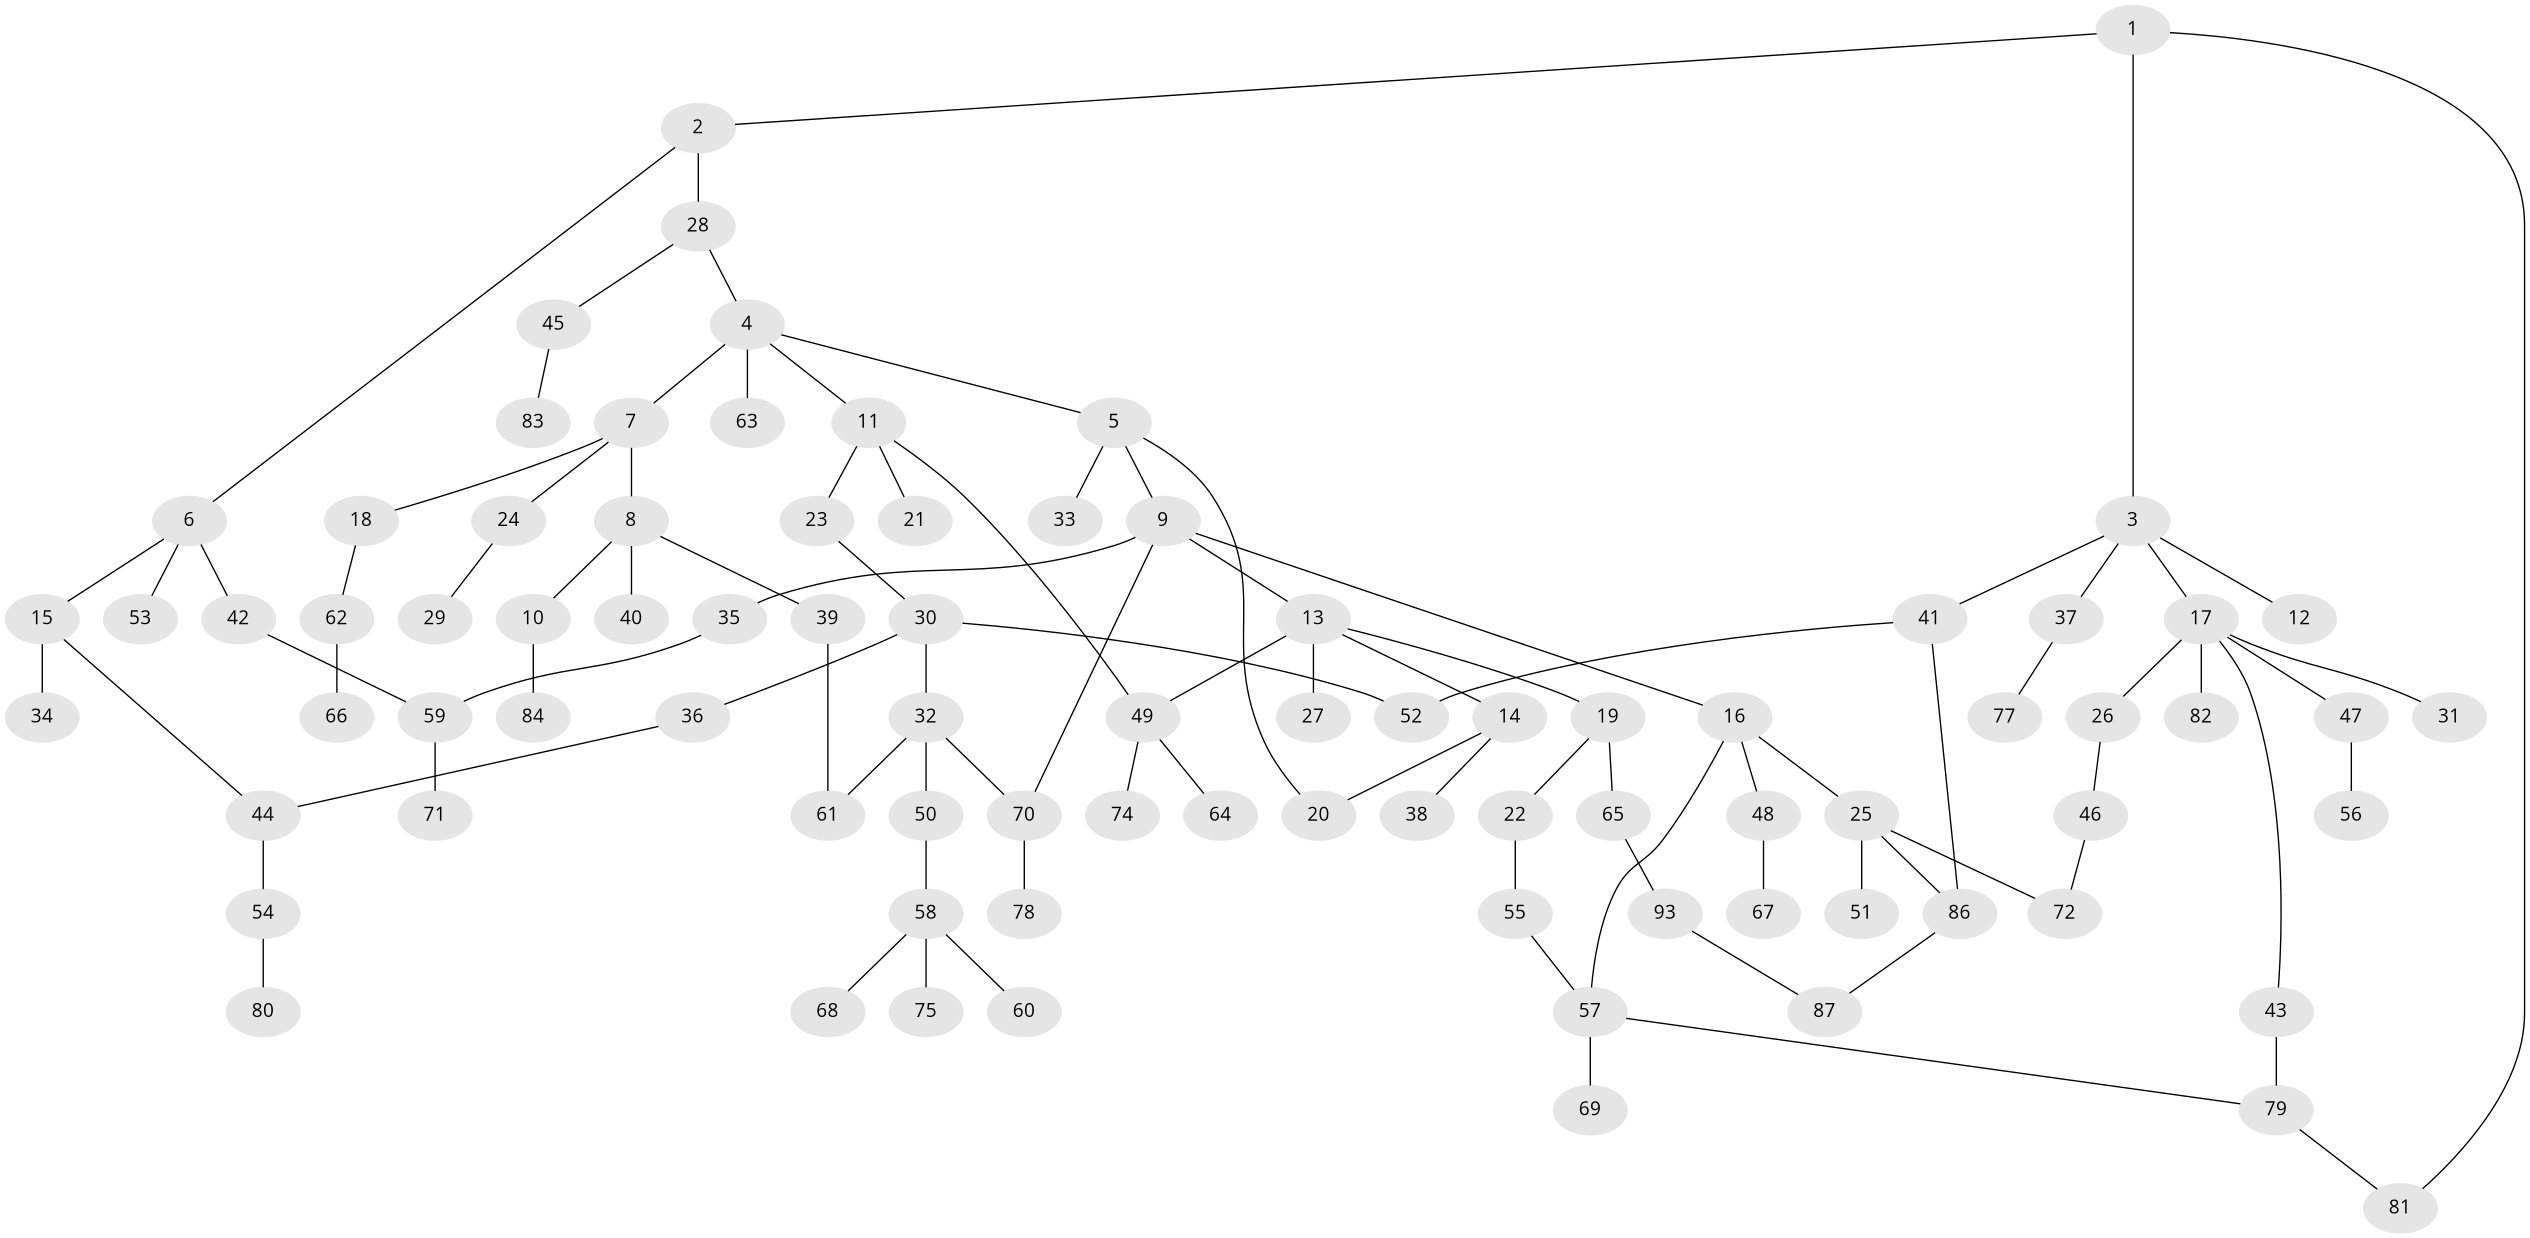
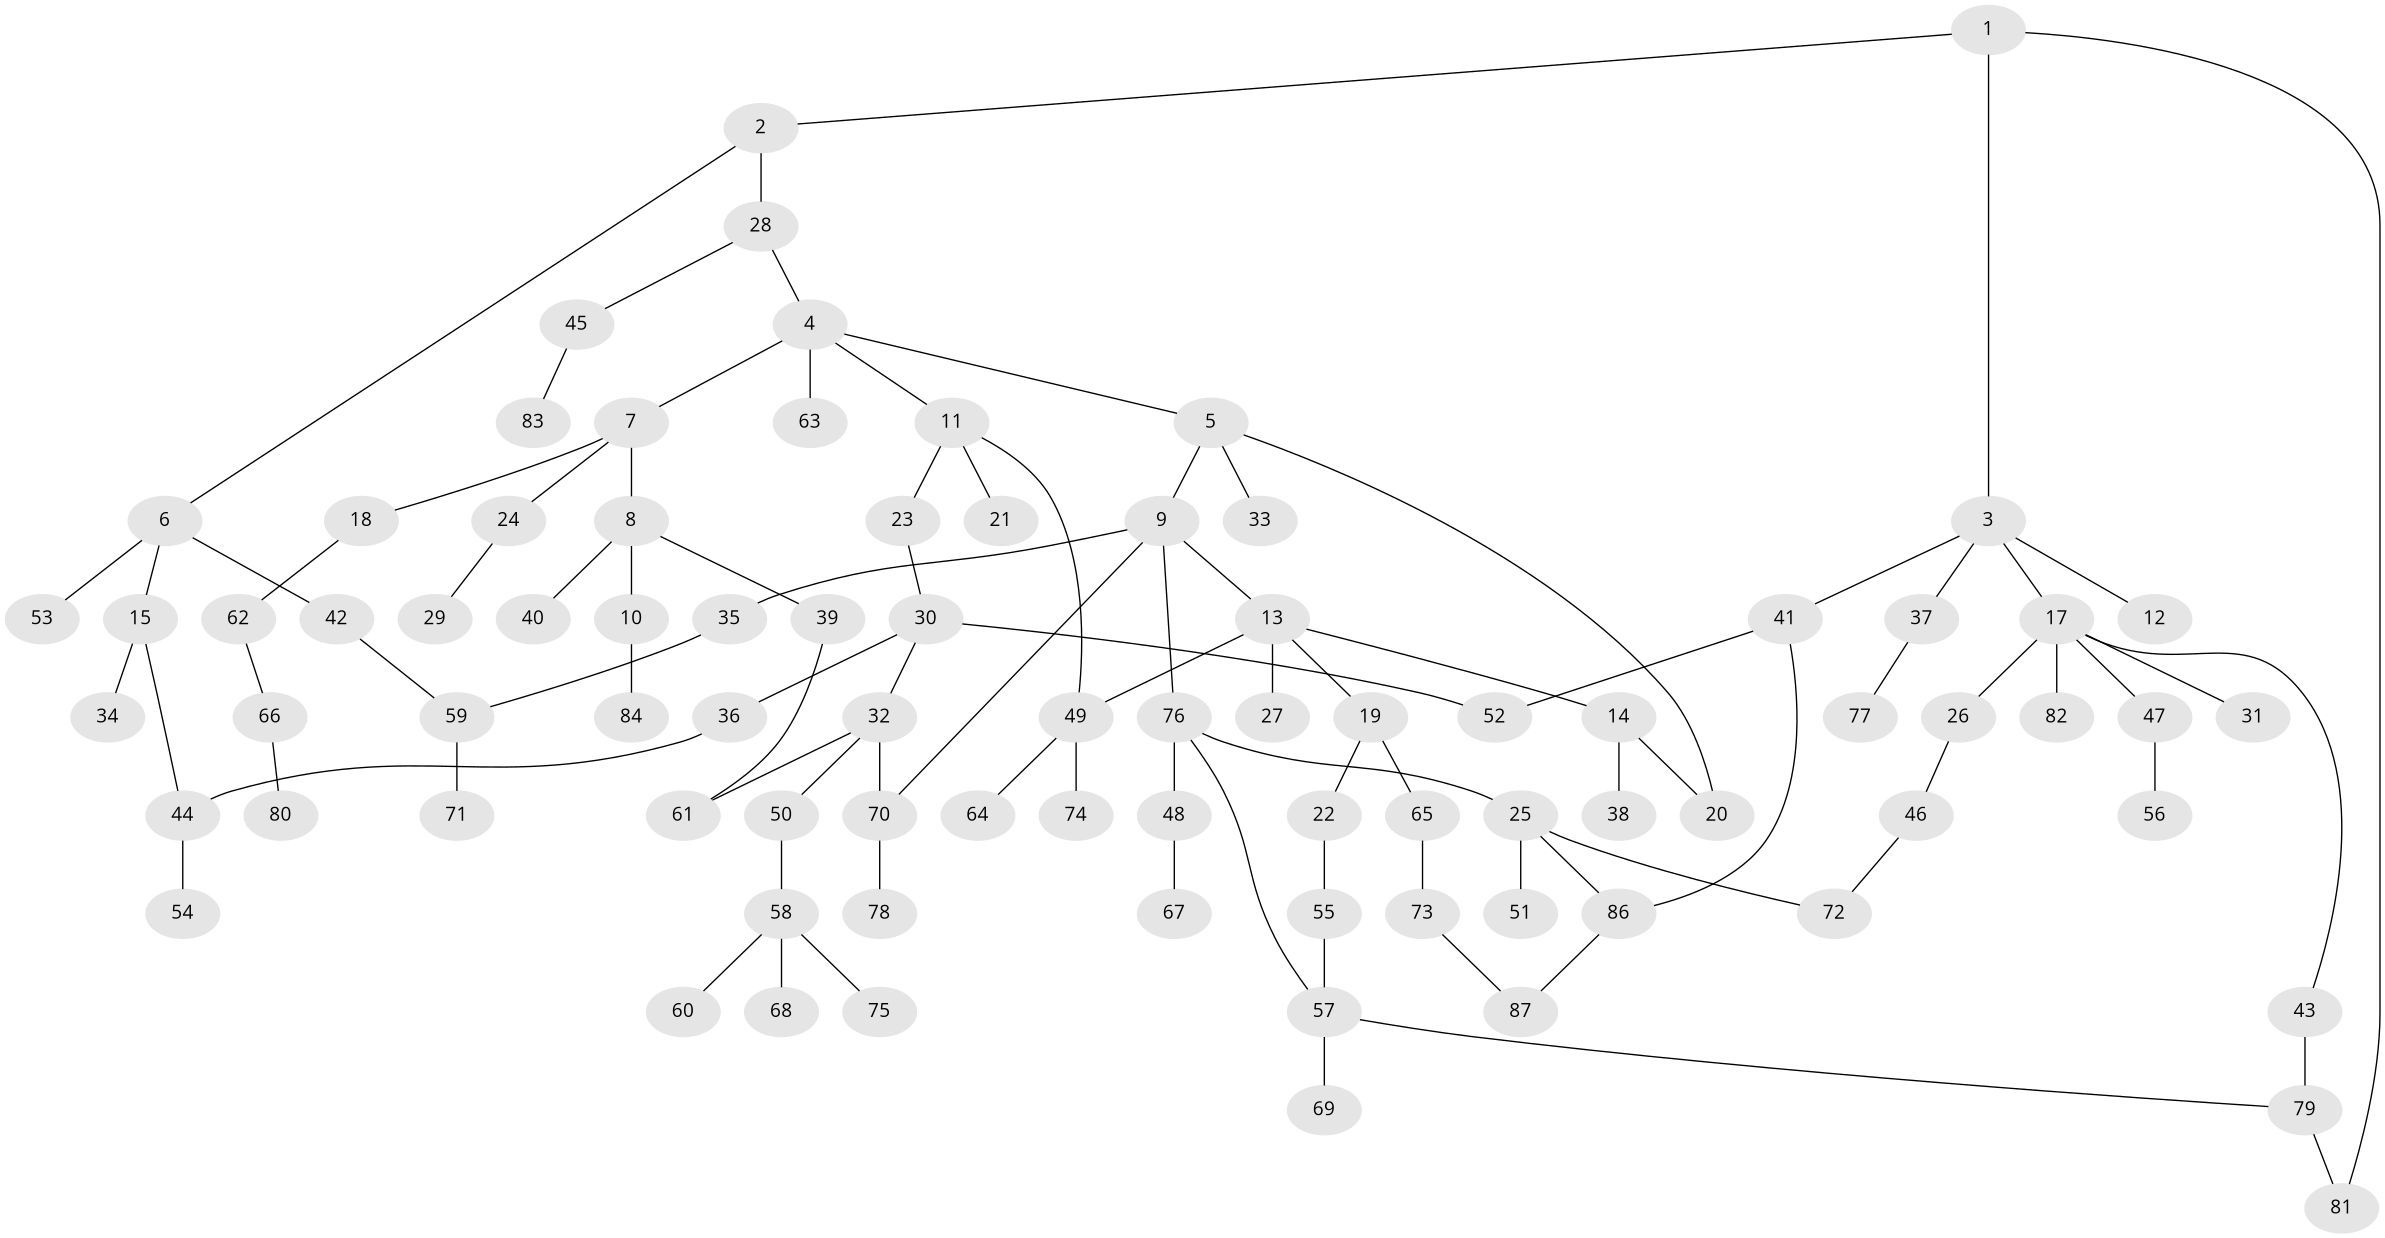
(1735, 717) -> (1174, 717)
(1665, 914) -> (1423, 914)
(263, 963) -> (276, 767)
